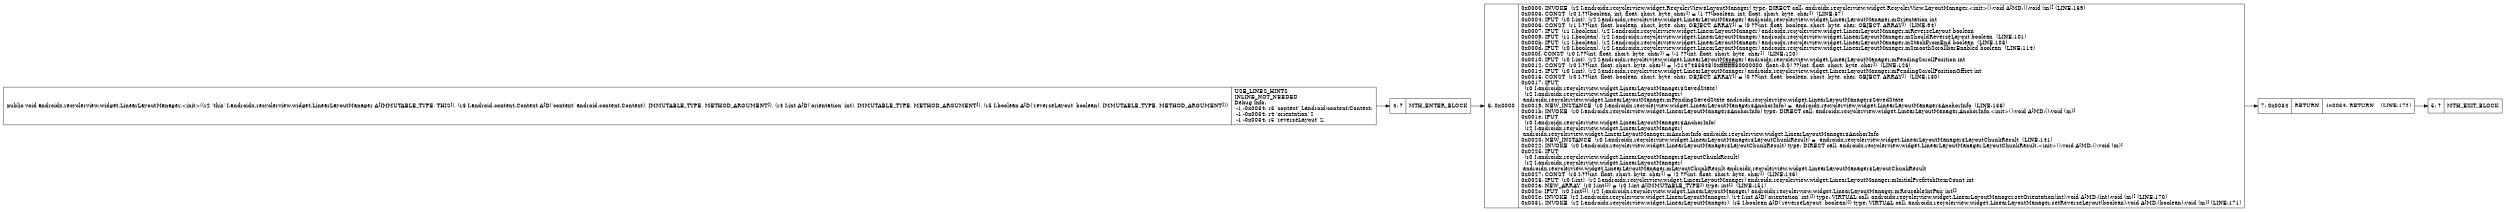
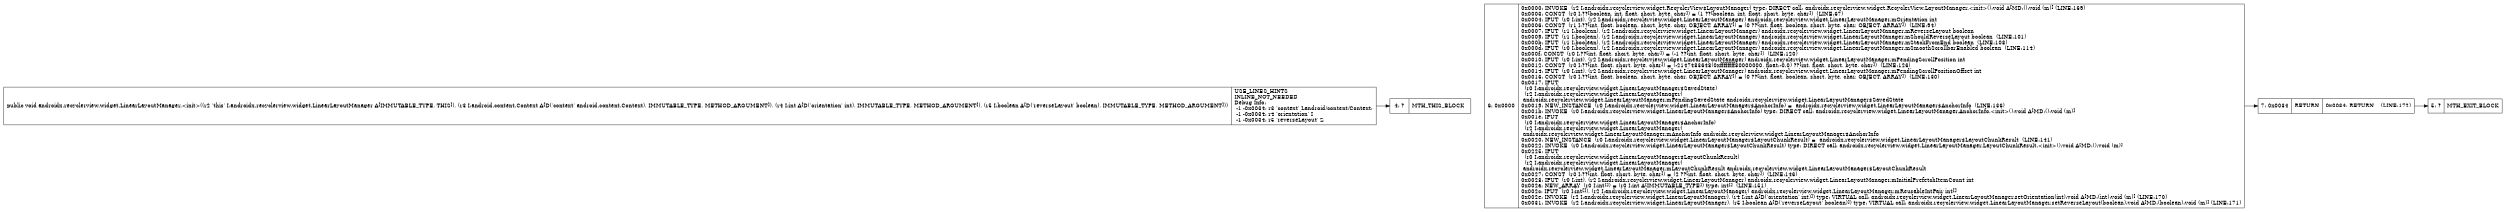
(1438, 106) -> (1438, 106)
(1476, 106) -> none
(2368, 106) -> (2368, 106)
